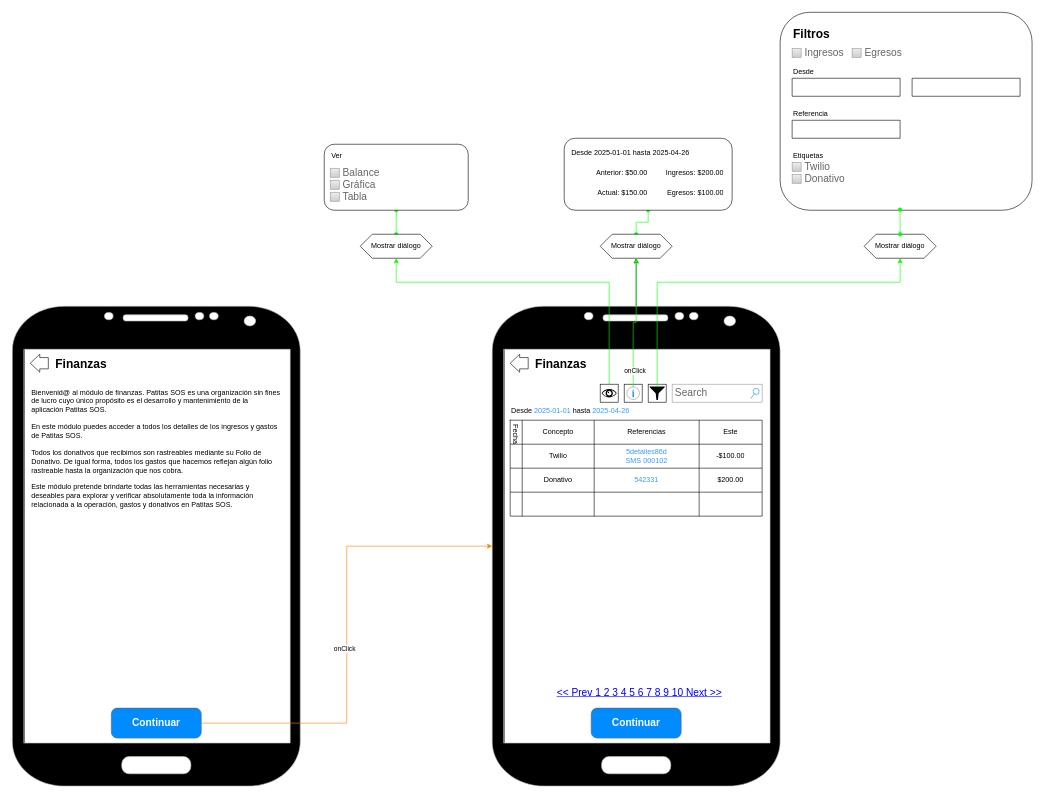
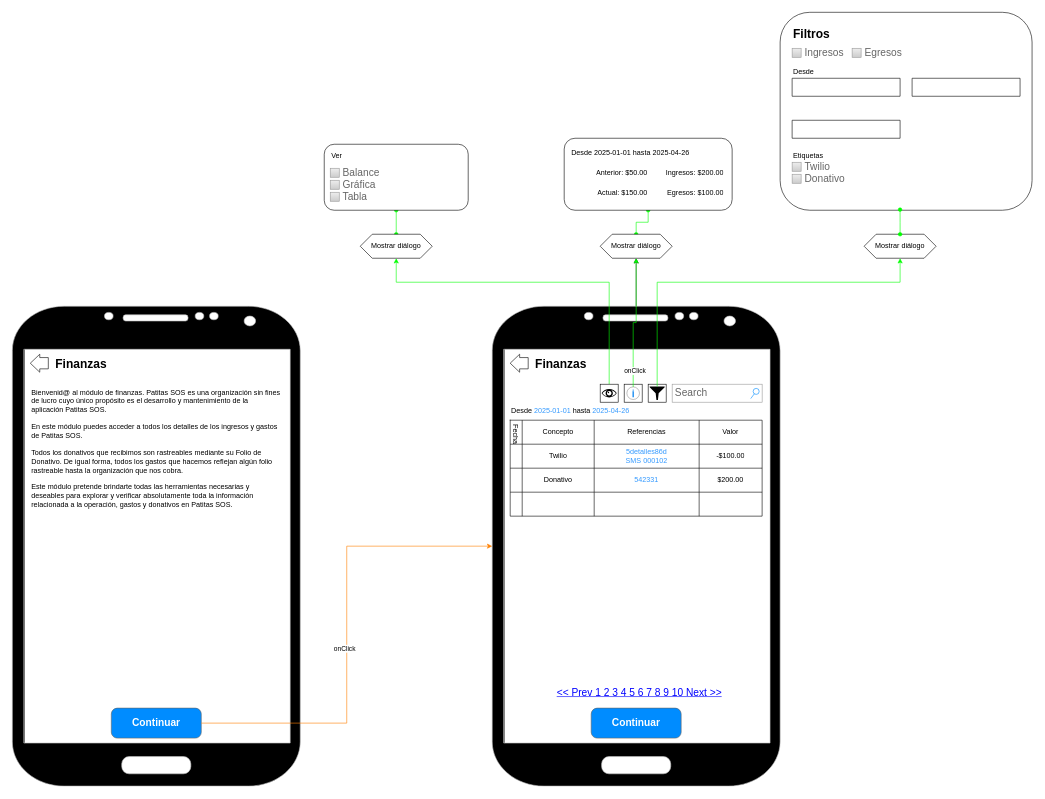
(810, 114) -> none
(731, 432) -> (731, 432)
